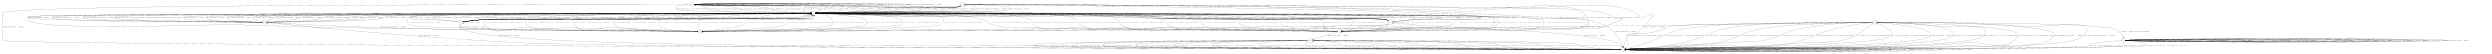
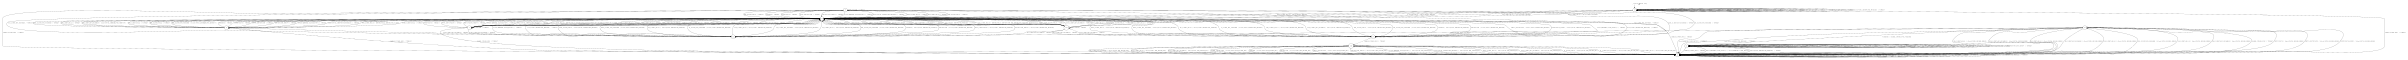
none -> (1635, 4)
(1526, 31) -> none
